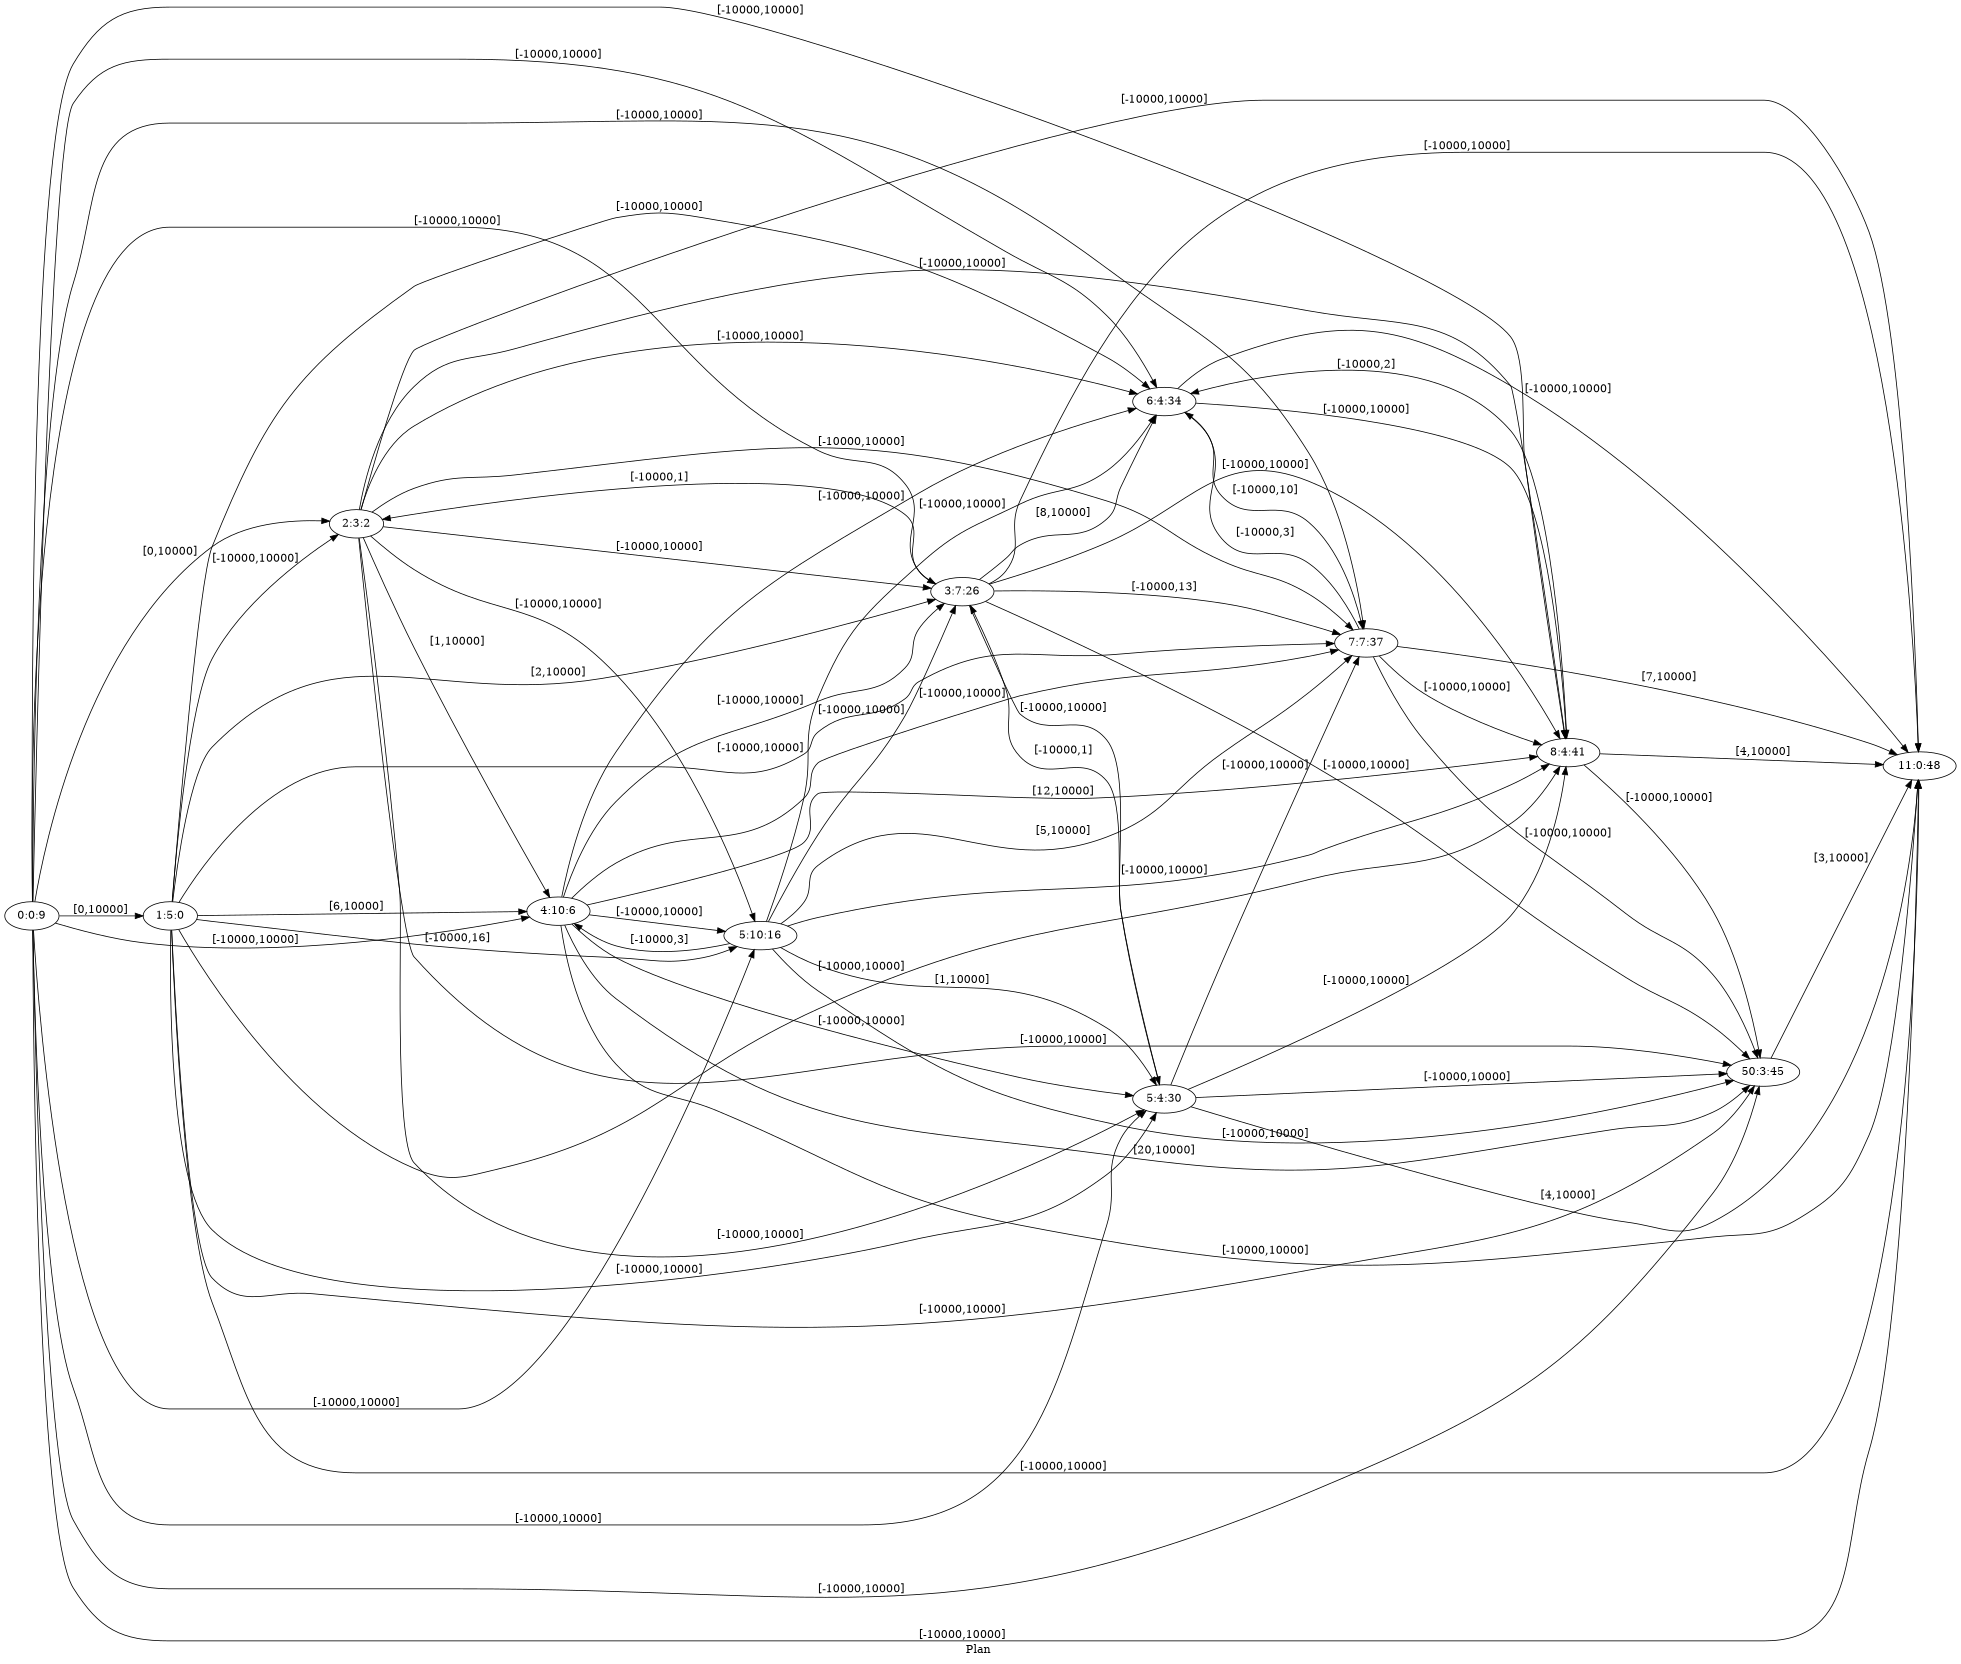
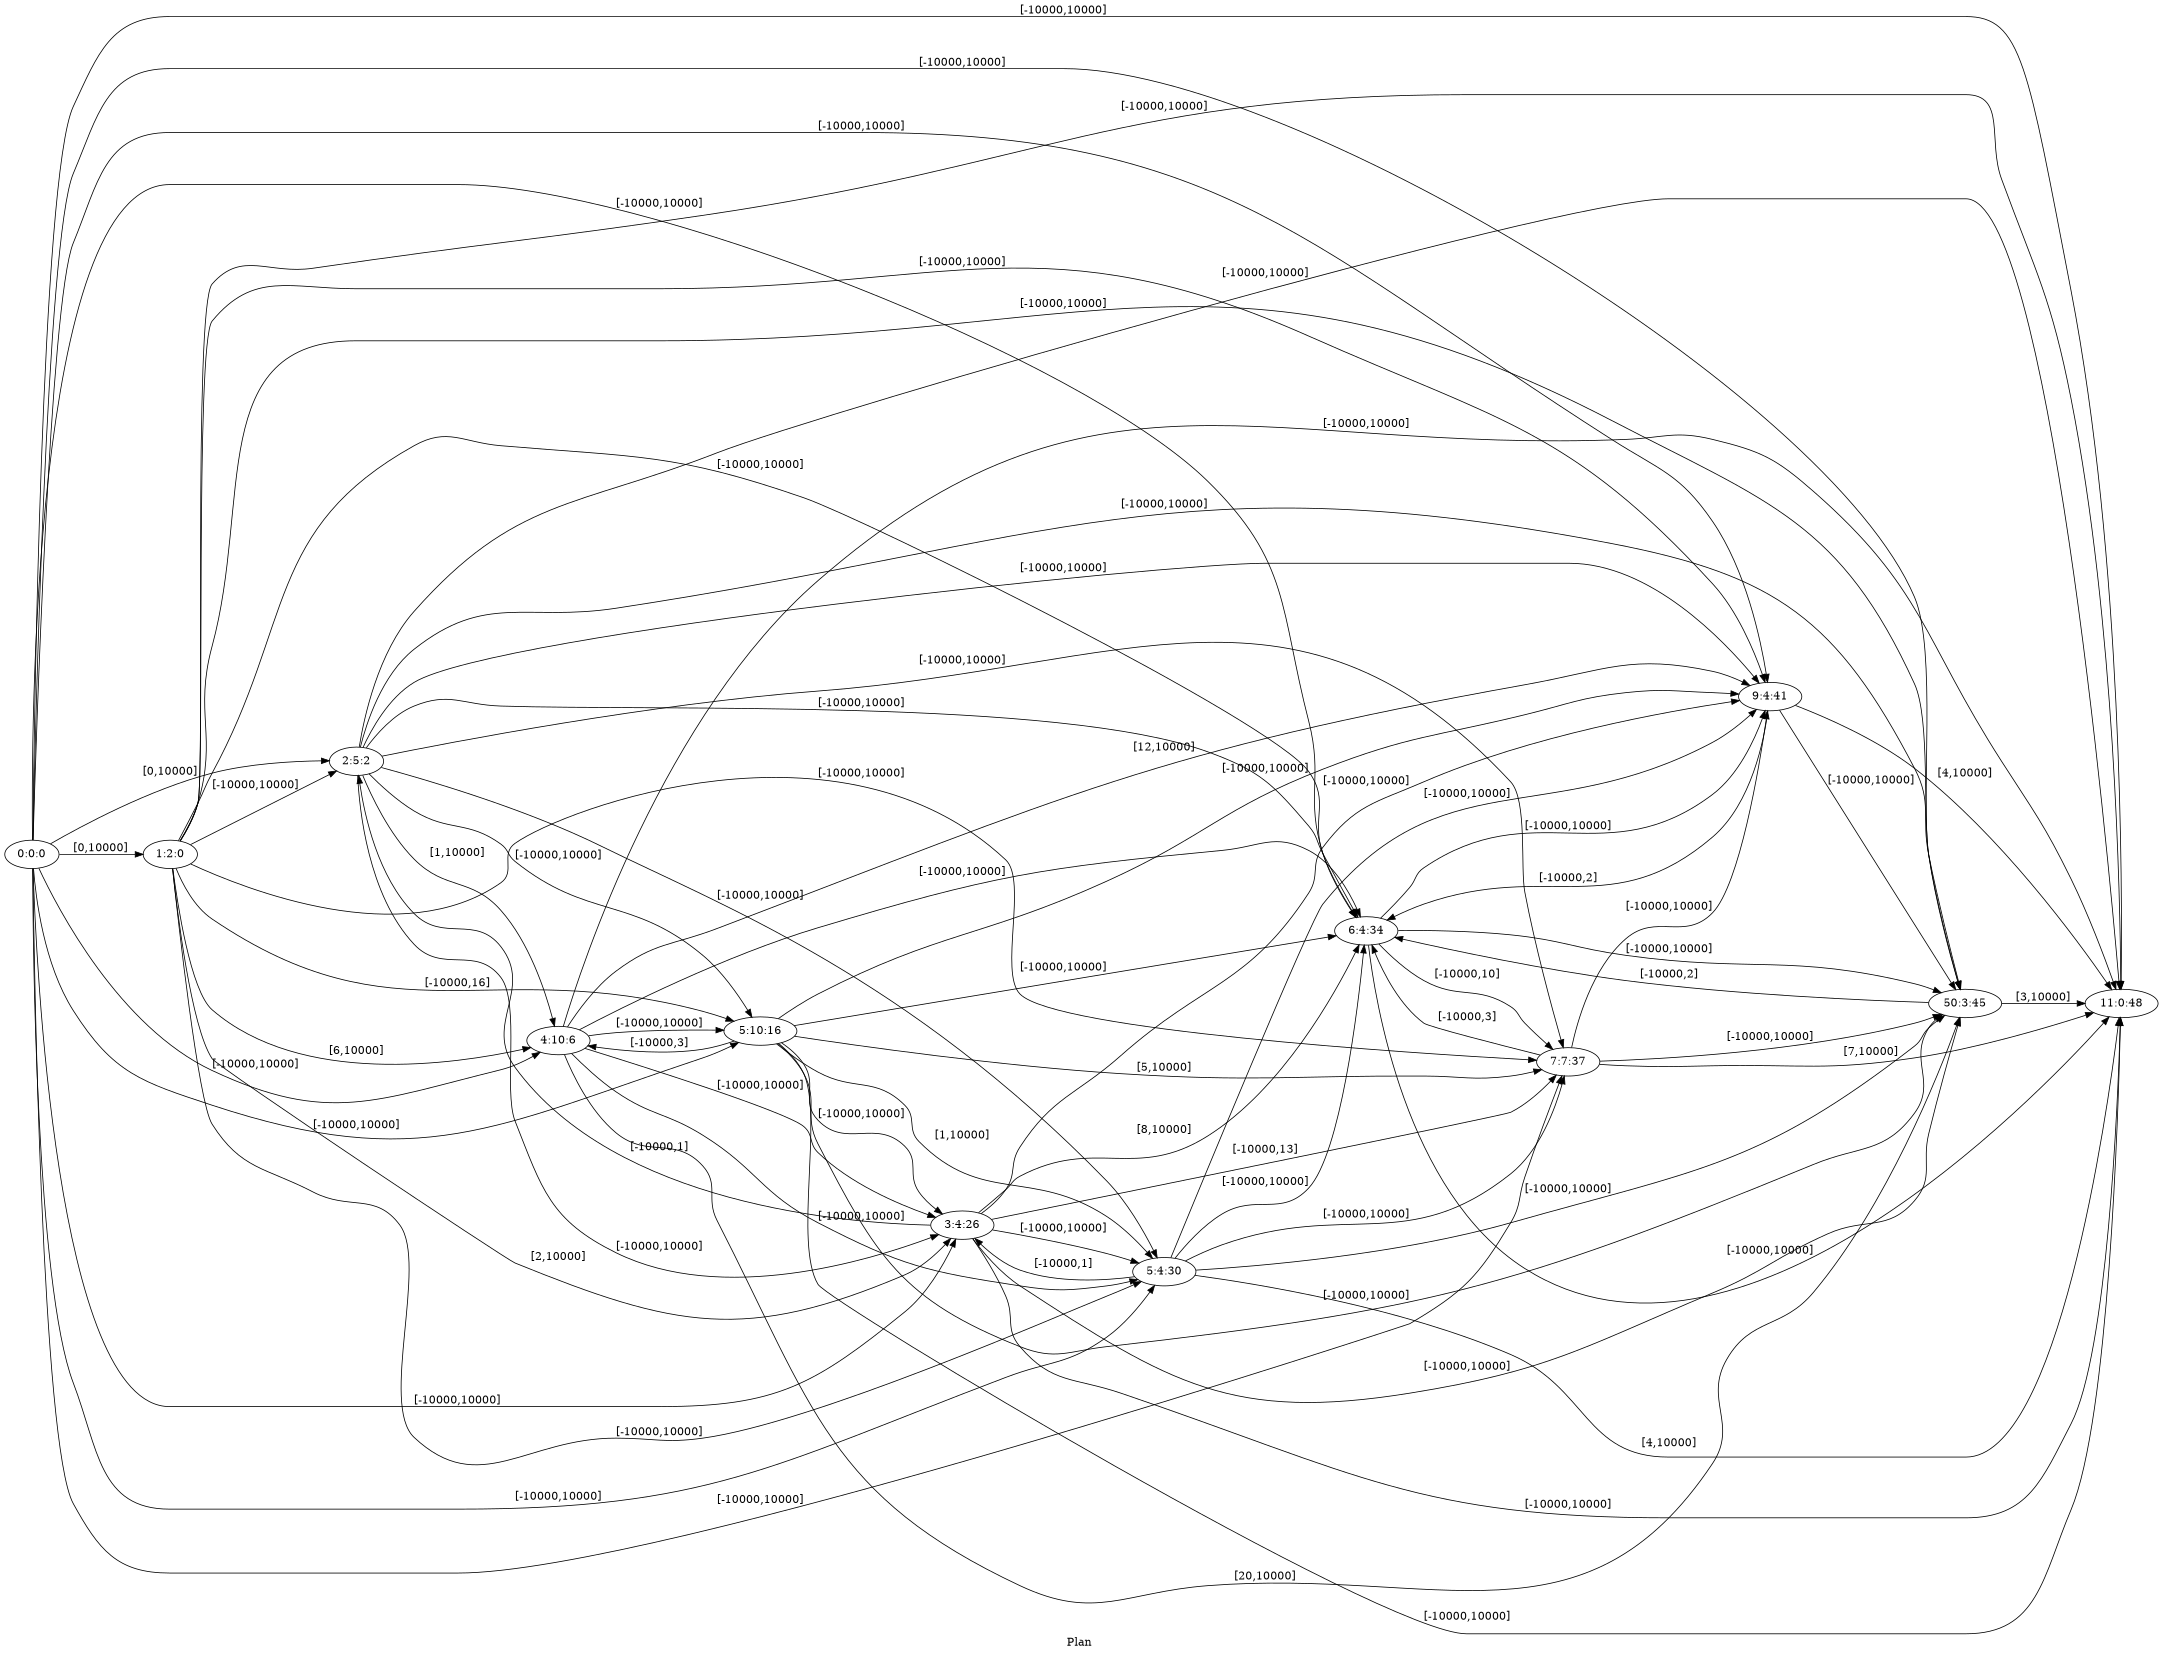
(356, 524) -> (356, 761)
(962, 592) -> (962, 1225)
(926, 725) -> none
(1568, 753) -> (1770, 697)
(32, 916) -> (32, 854)
(170, 916) -> (170, 854)
none -> (1666, 960)
none -> (1664, 985)
none -> (1324, 1159)
none -> (1553, 1634)
